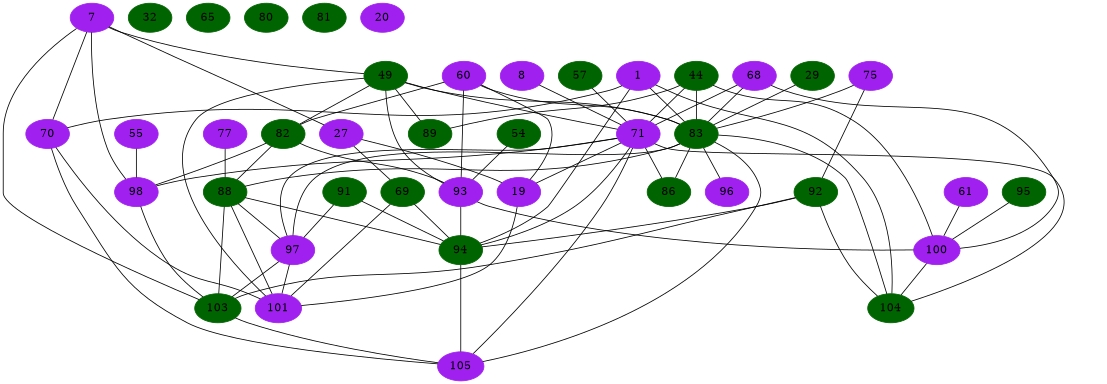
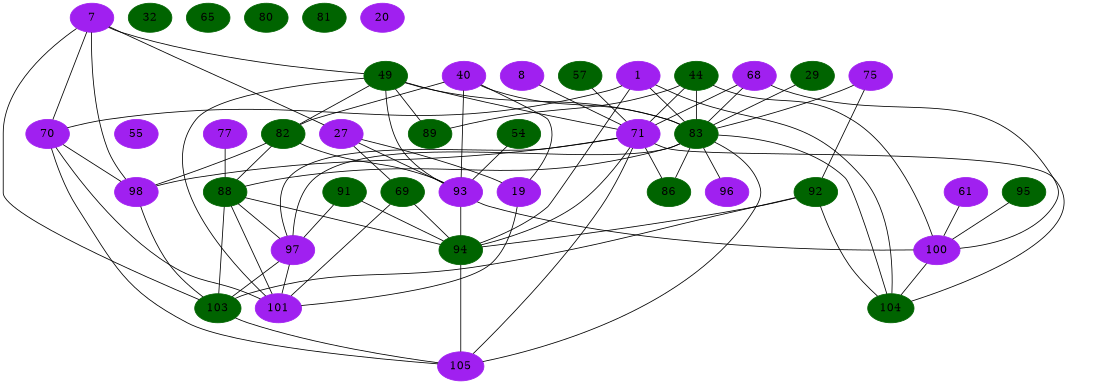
(464, 76) -> (464, 76)
(136, 163) -> (92, 163)
none -> (401, 163)
(557, 173) -> none
